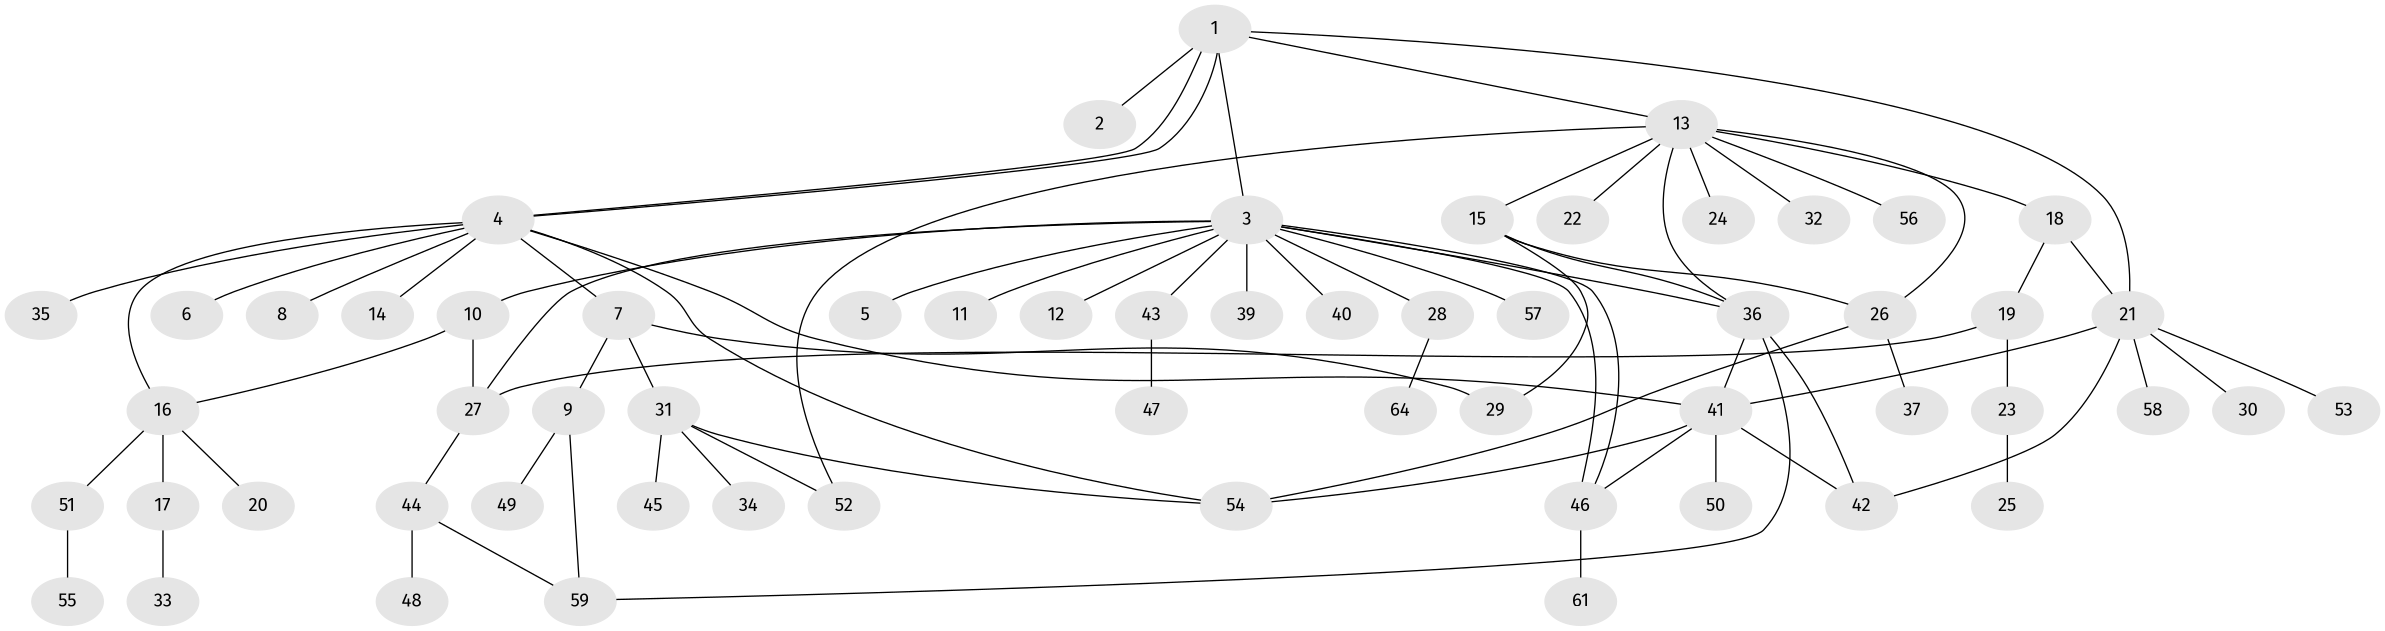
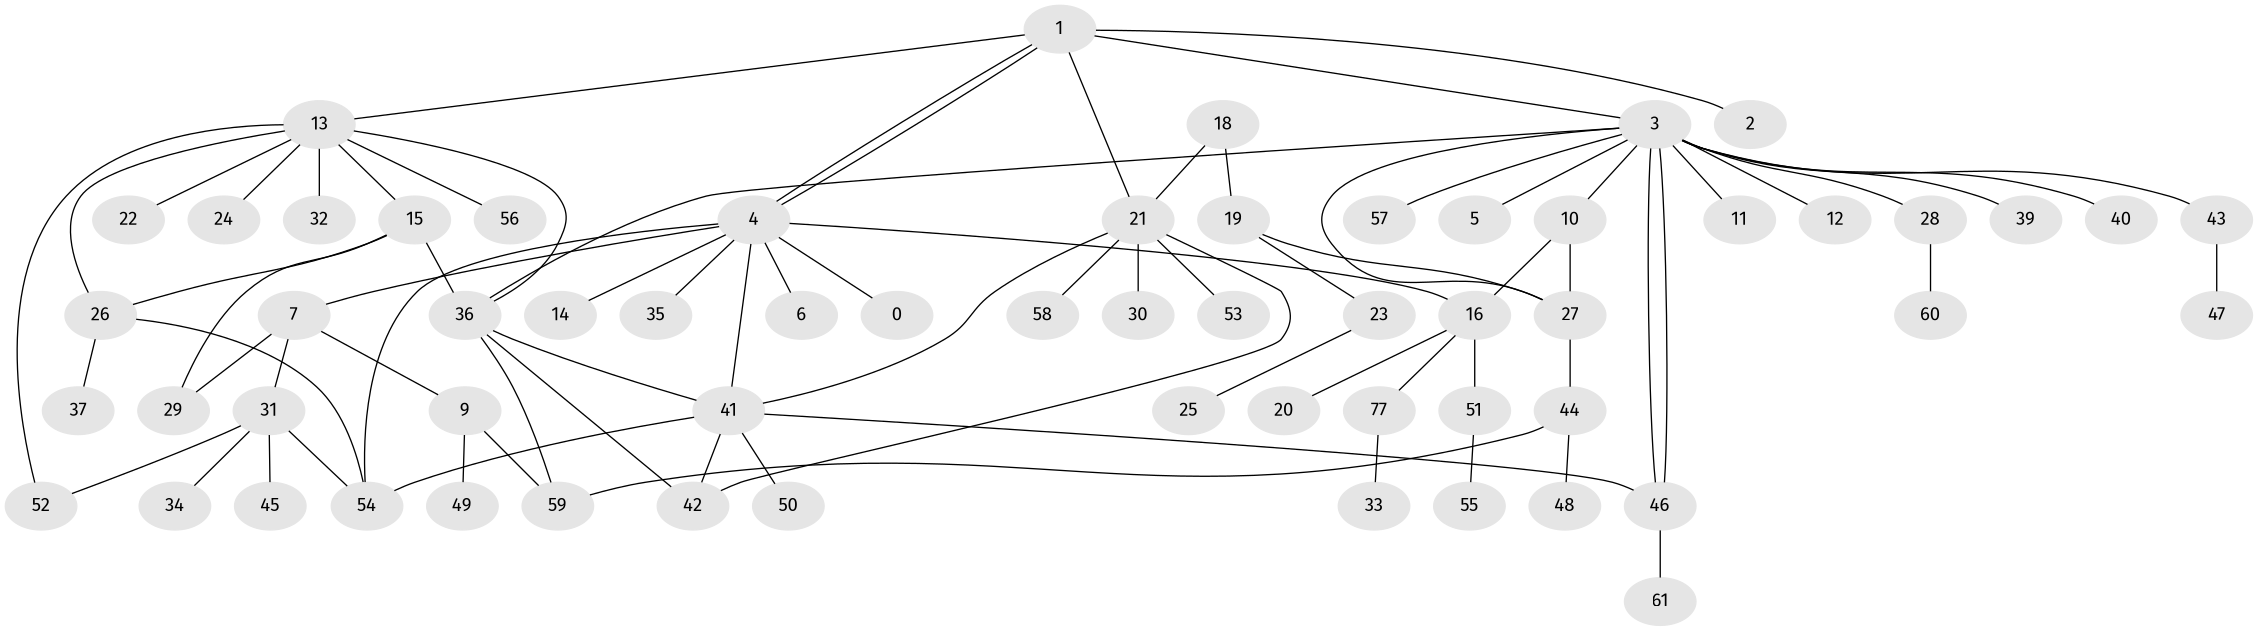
(1873, 162) -> none
(282, 315) -> (897, 315)
(1401, 411) -> (1931, 315)
(163, 506) -> (1379, 411)
